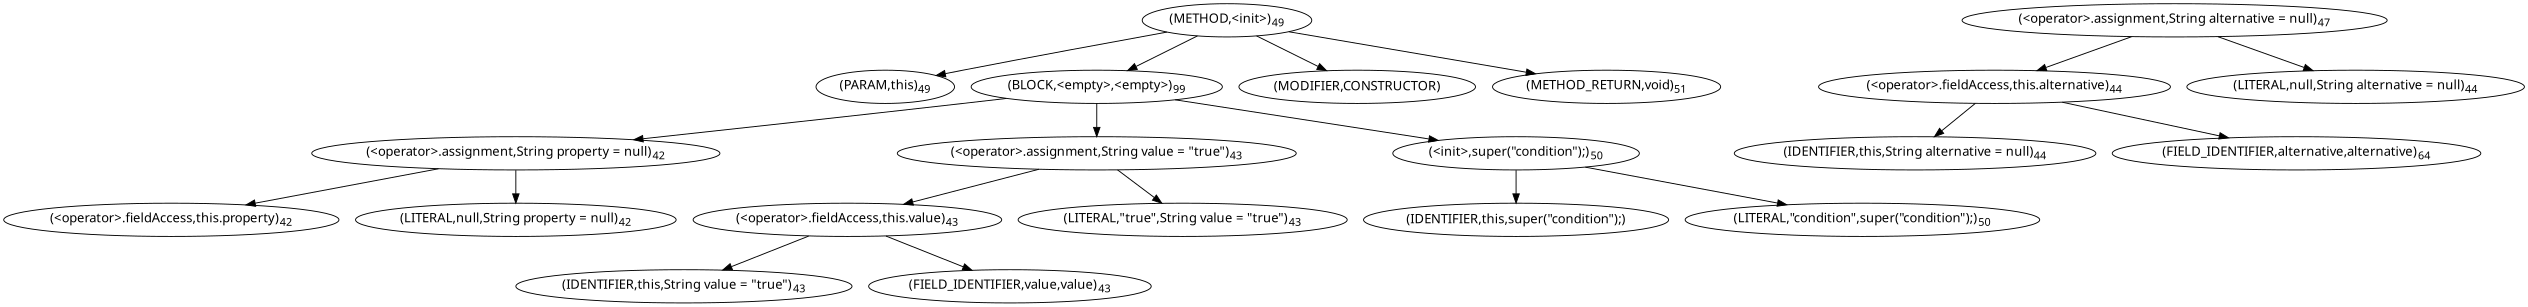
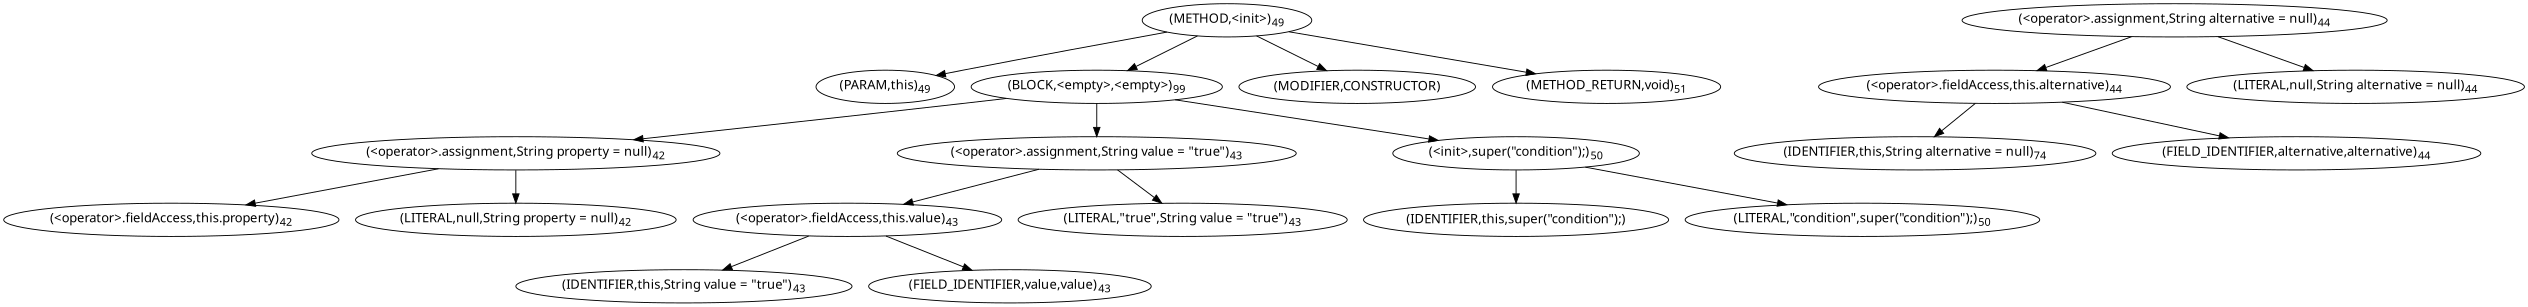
(2324, 19) -> (2324, 19)
(2040, 152) -> (2040, 152)
(2424, 152) -> (2424, 152)
